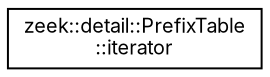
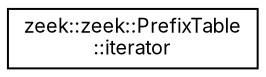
(135, 39) -> (133, 39)
